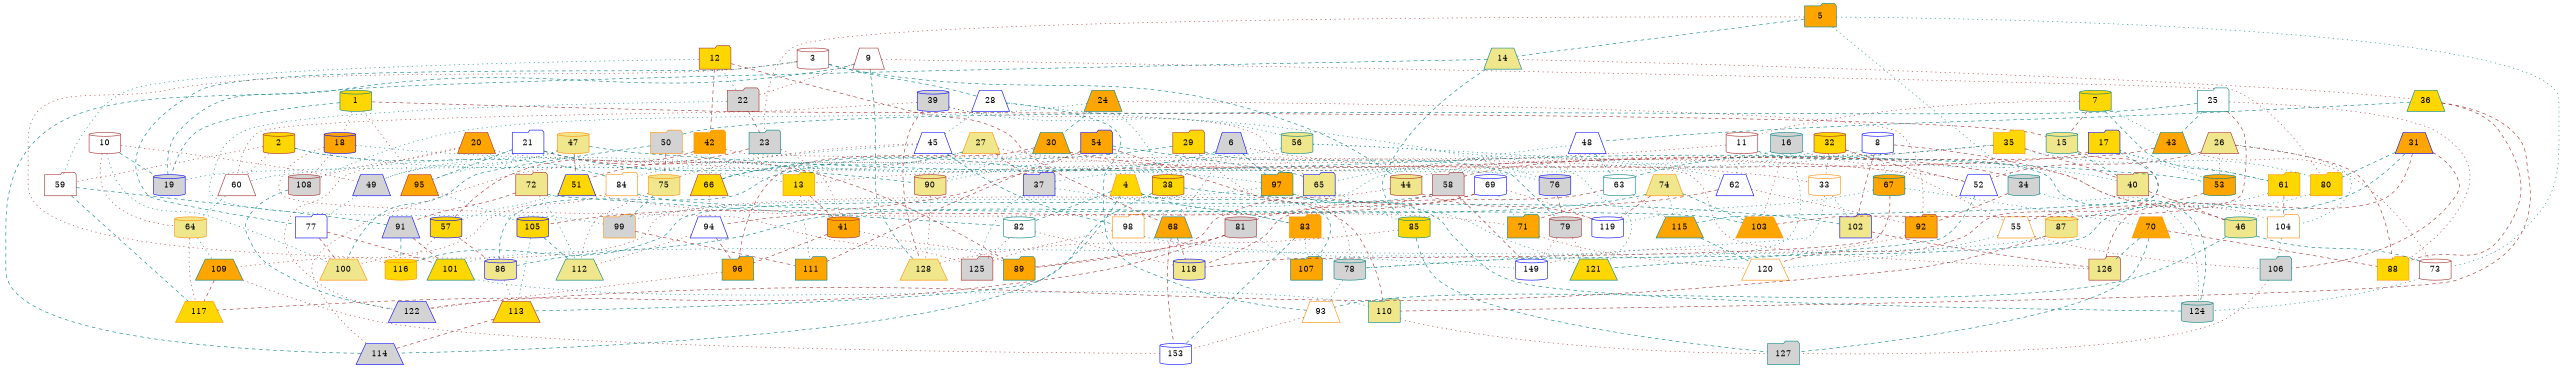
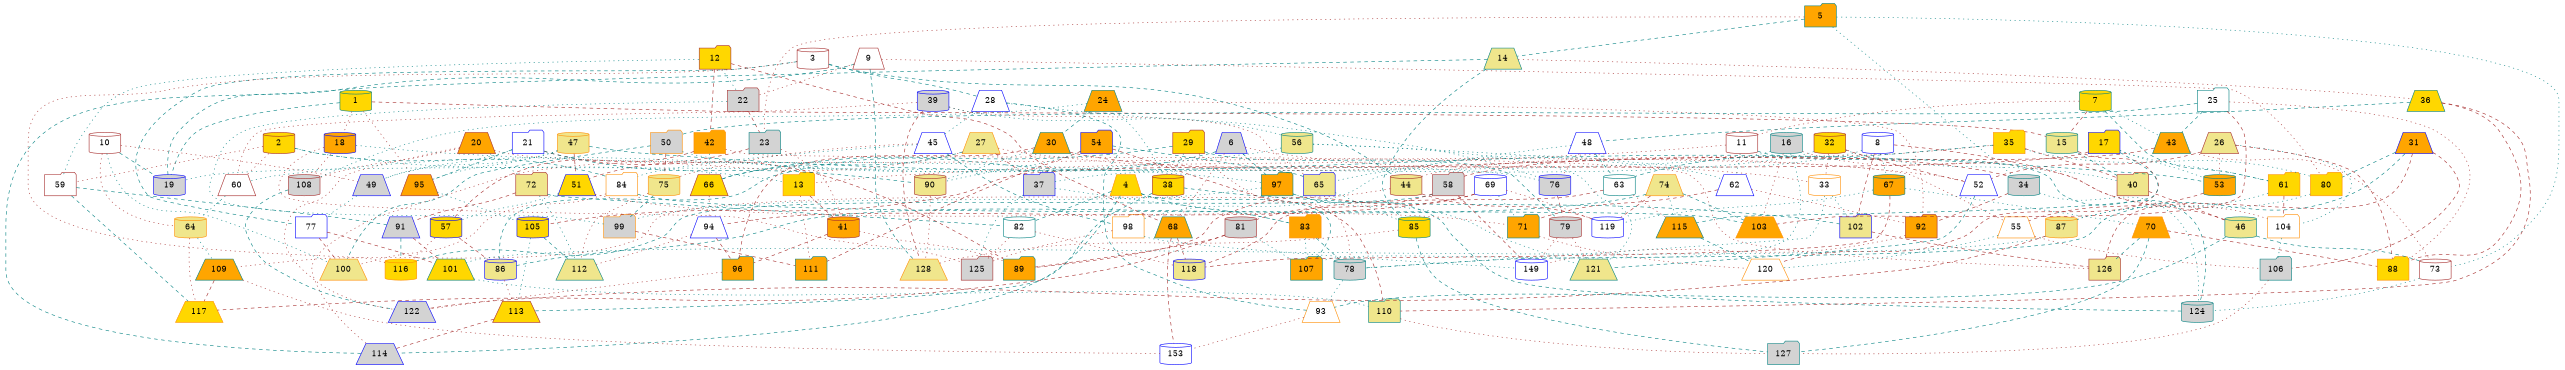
(1594, 270) -> (1594, 270)
(1243, 288) -> (1328, 249)
